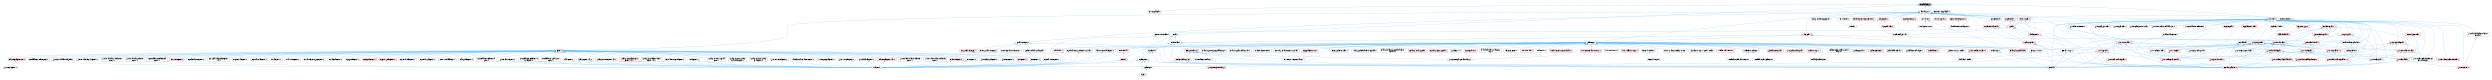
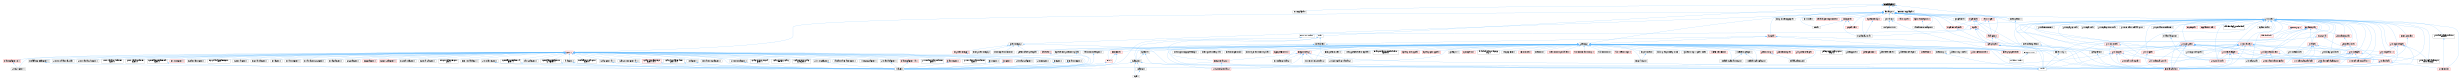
none -> (2234, 27)
(738, 60) -> (781, 61)
none -> (448, 61)
